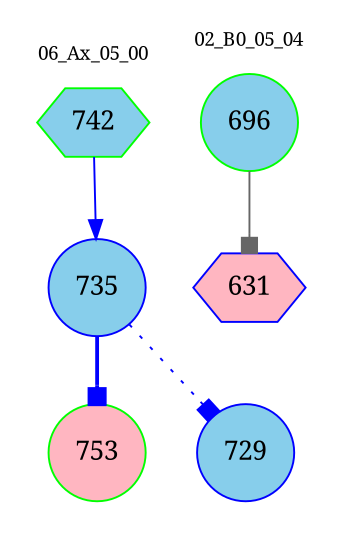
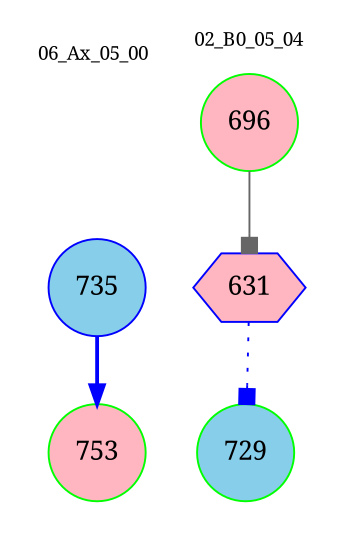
(93, 123) -> none
(249, 123) -> (249, 123)
(151, 348) -> (248, 354)
(97, 361) -> (97, 361)
(246, 453) -> (246, 453)
